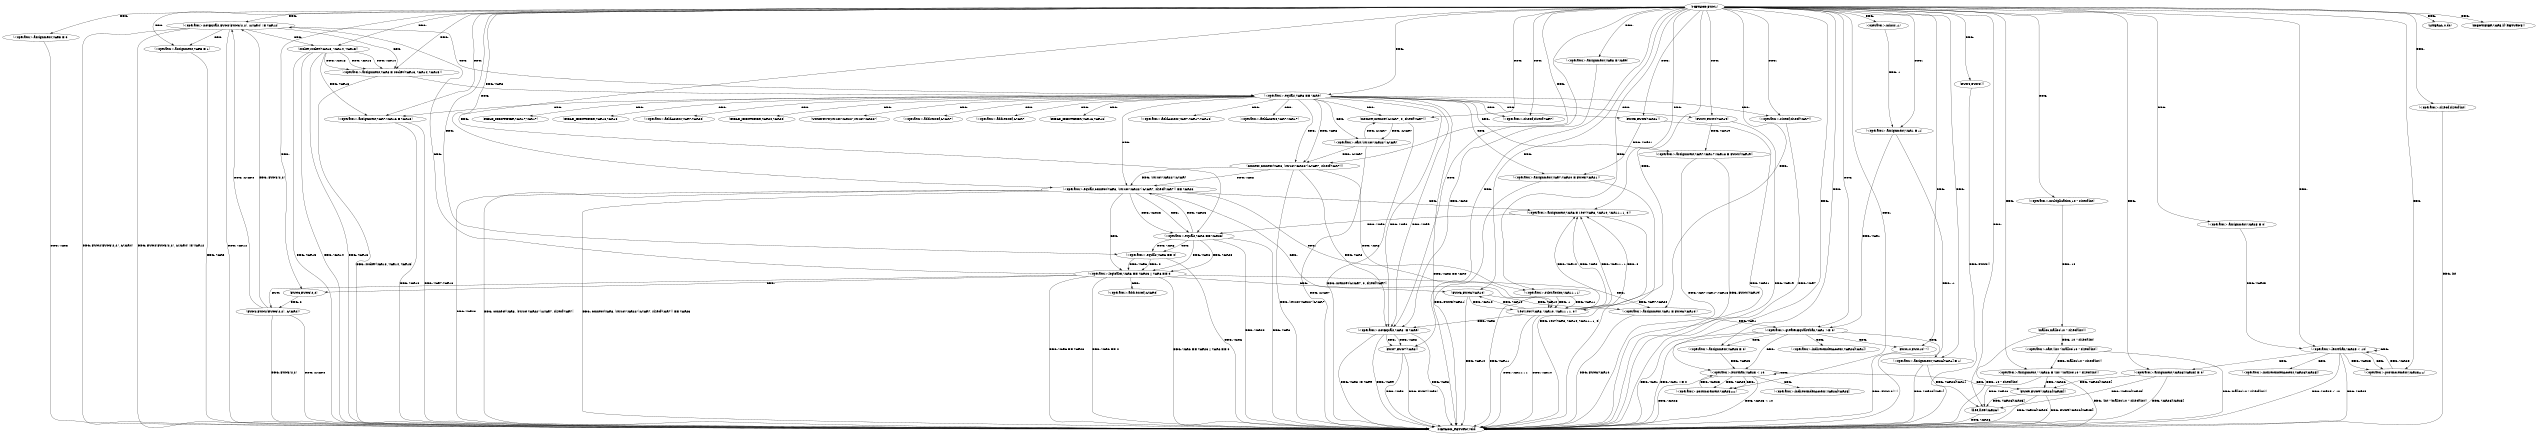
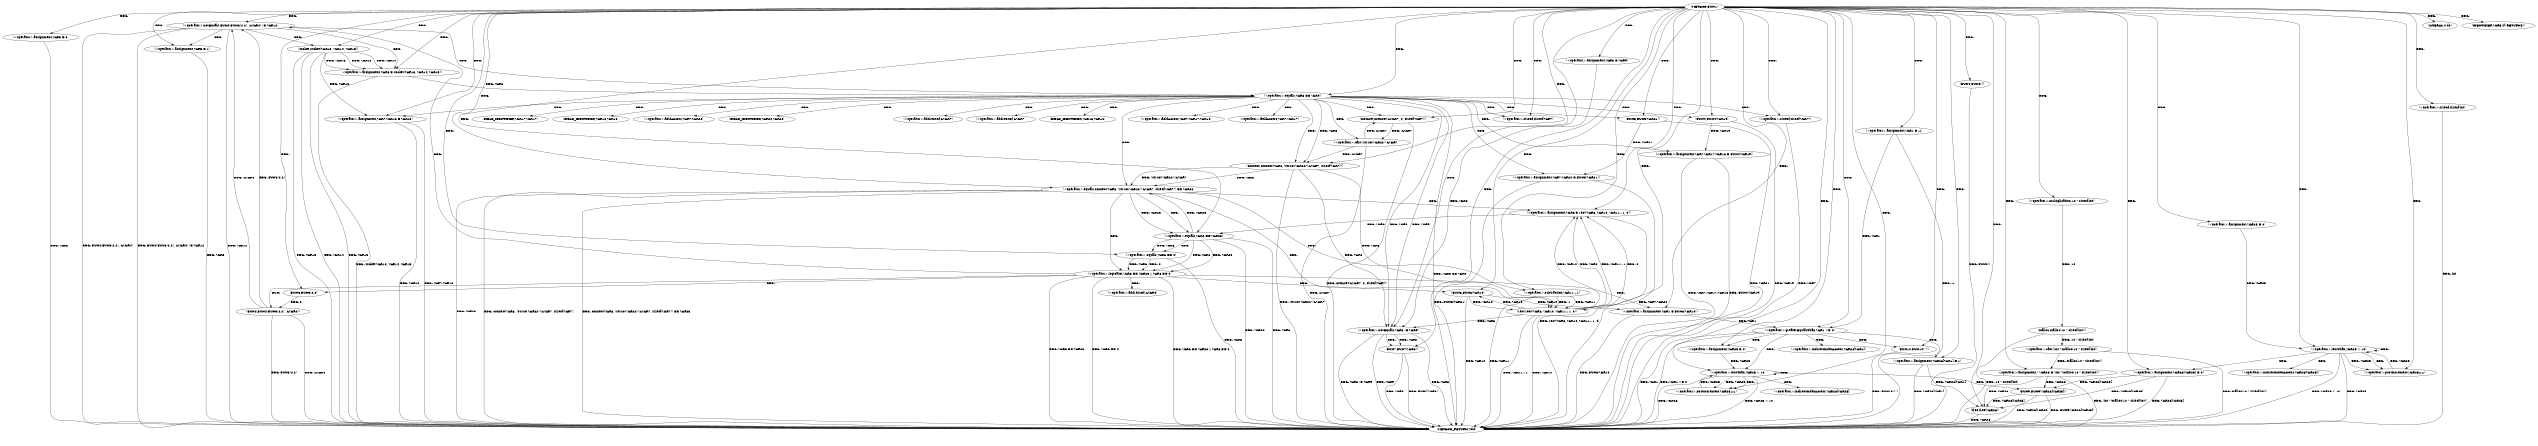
(1883, 26) -> none
(844, 119) -> none
